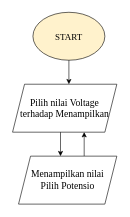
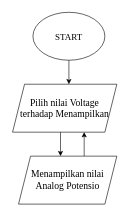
(69, 36) -> (69, 36)
(68, 180) -> (68, 180)
